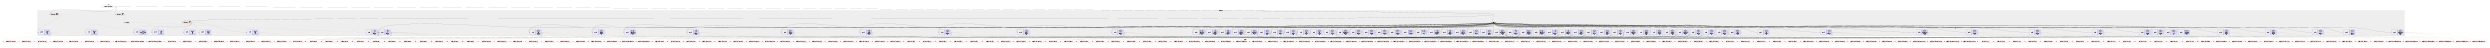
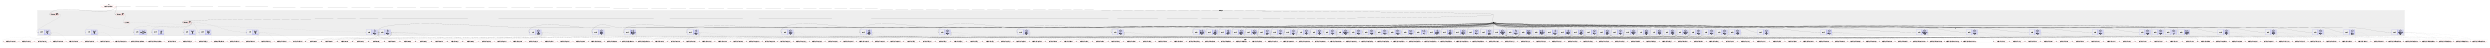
(1985, 42) -> none
